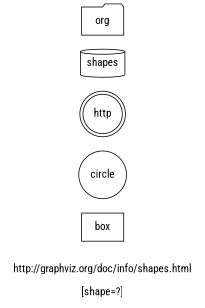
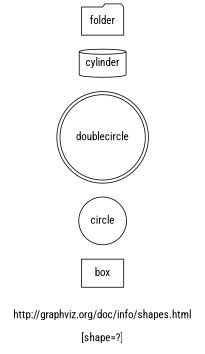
(103, 21) -> (103, 21)
(103, 63) -> (103, 63)
(103, 114) -> (103, 137)
